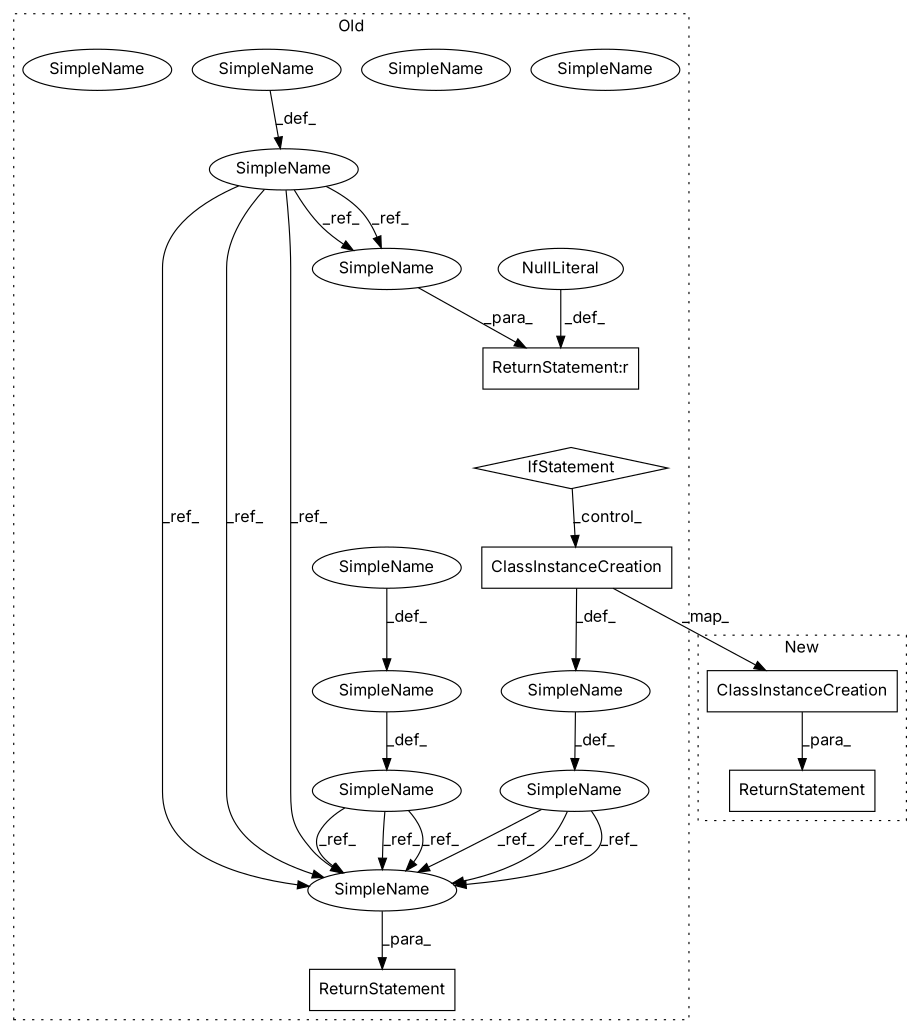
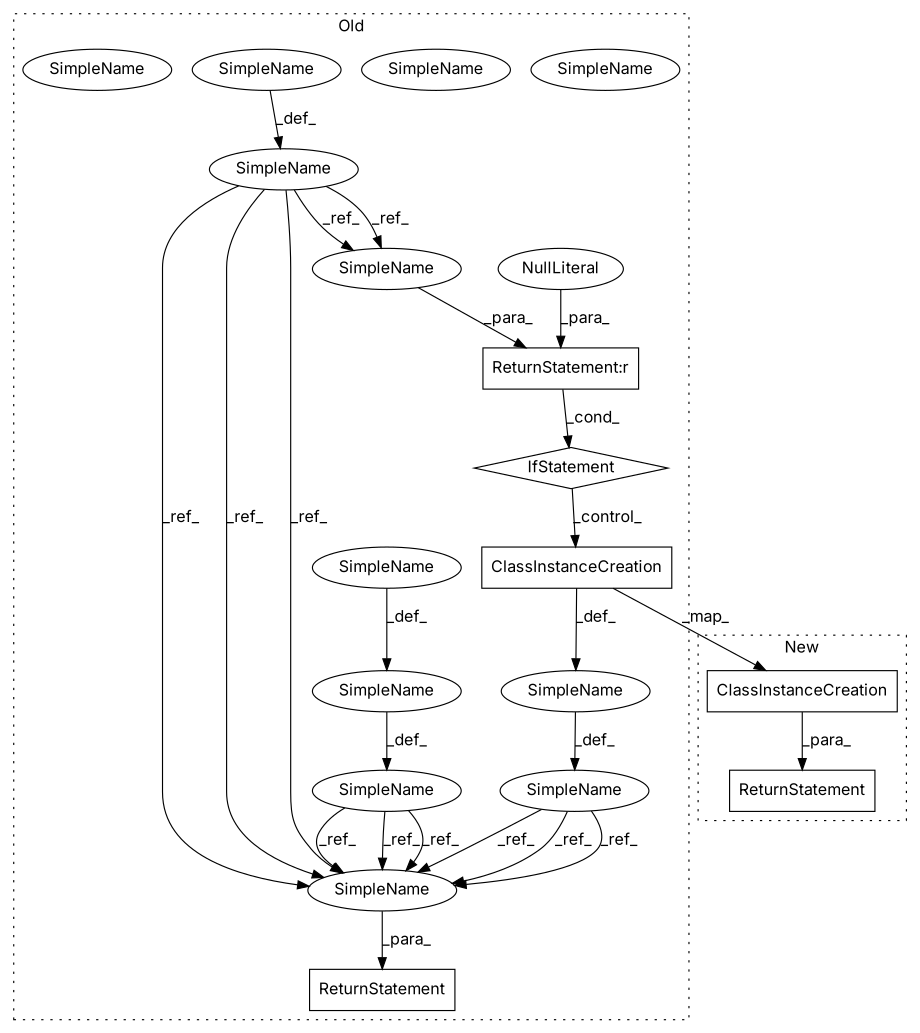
(585, 319) -> (585, 319)
none -> (565, 413)
